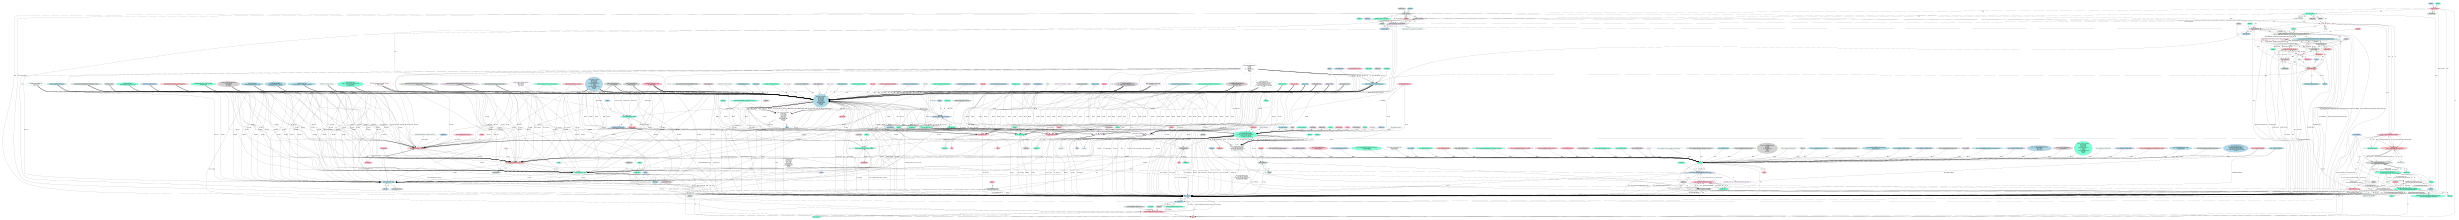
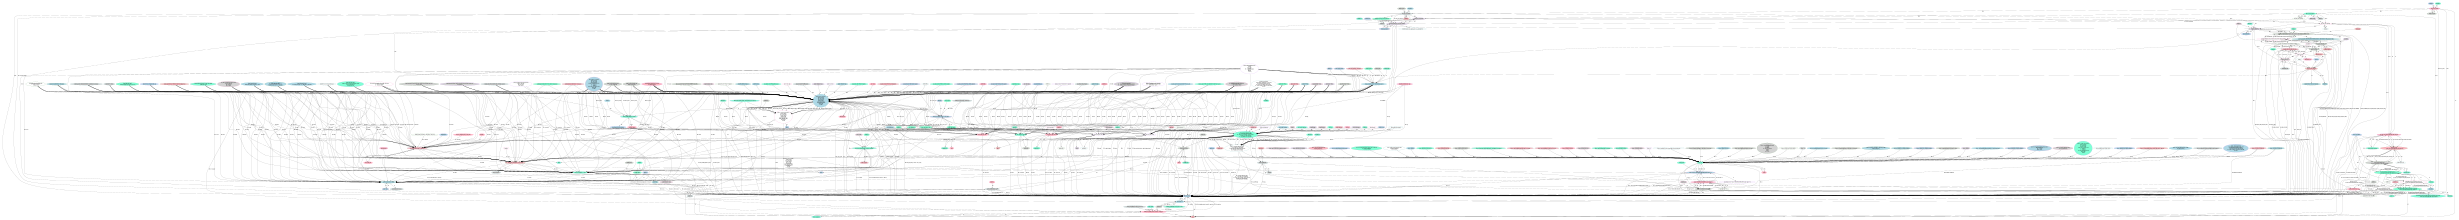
(1724, 189) -> (1724, 189)
